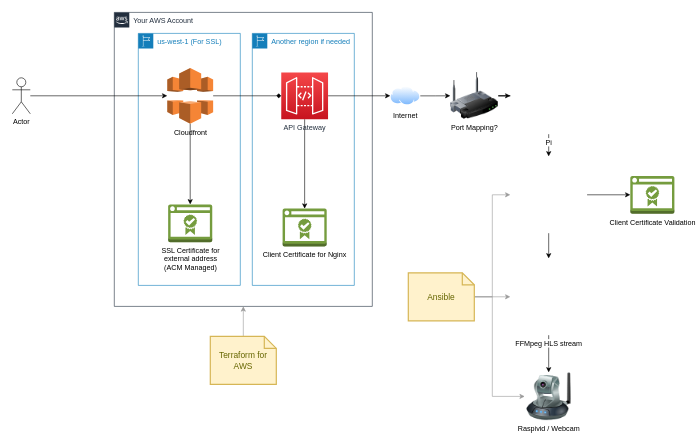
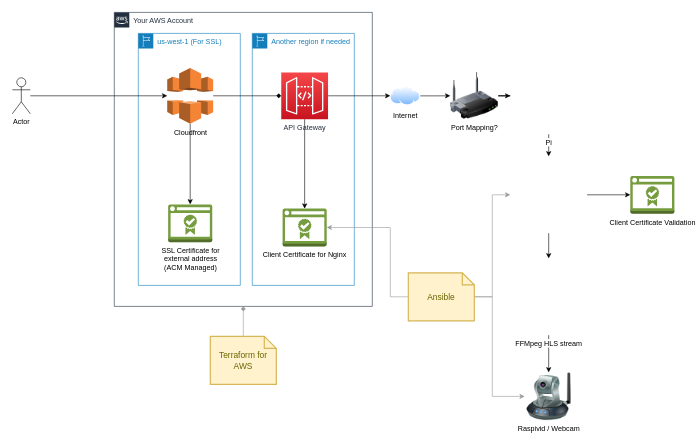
none -> (362, 227)
(504, 297) -> none
(243, 311) -> (243, 312)
